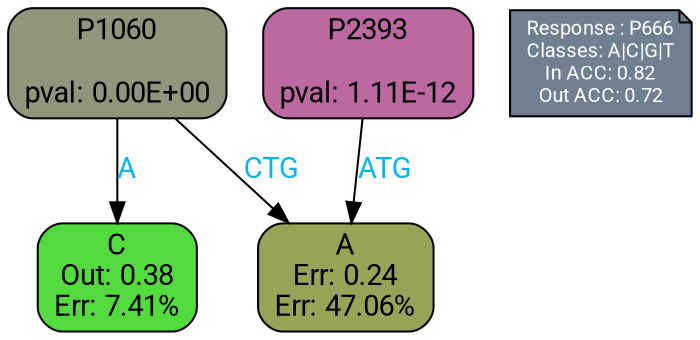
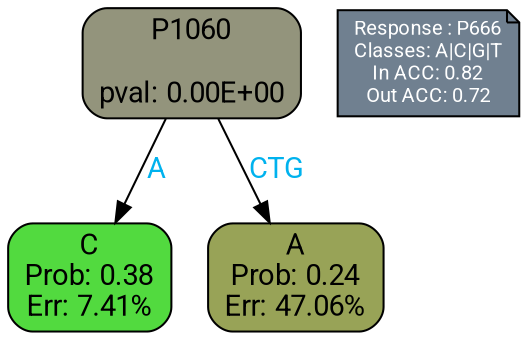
(368, 63) -> none
(117, 277) -> (90, 277)
(346, 277) -> (296, 277)
